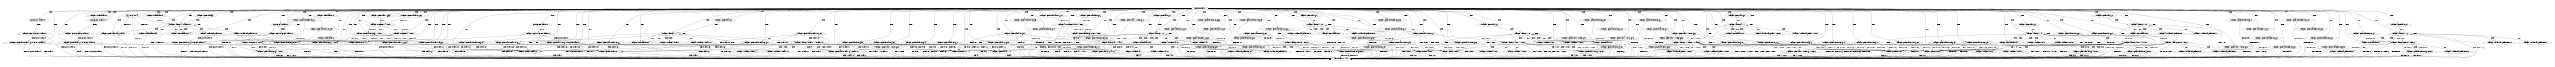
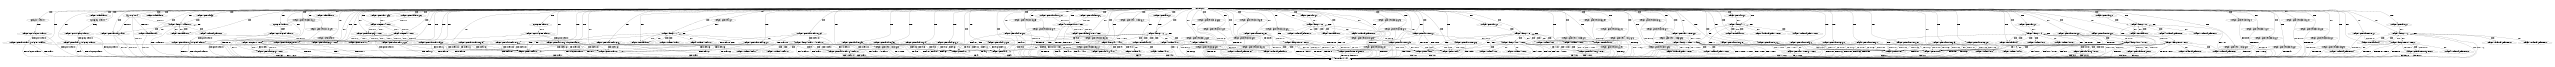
(1200, 9) -> (1200, 9)
(38, 20) -> (38, 20)
(1175, 29) -> none
(245, 34) -> none
(1502, 58) -> none
